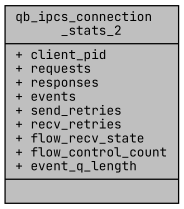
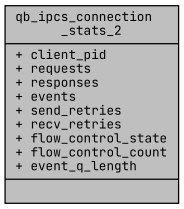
(80, 139) -> (92, 139)
